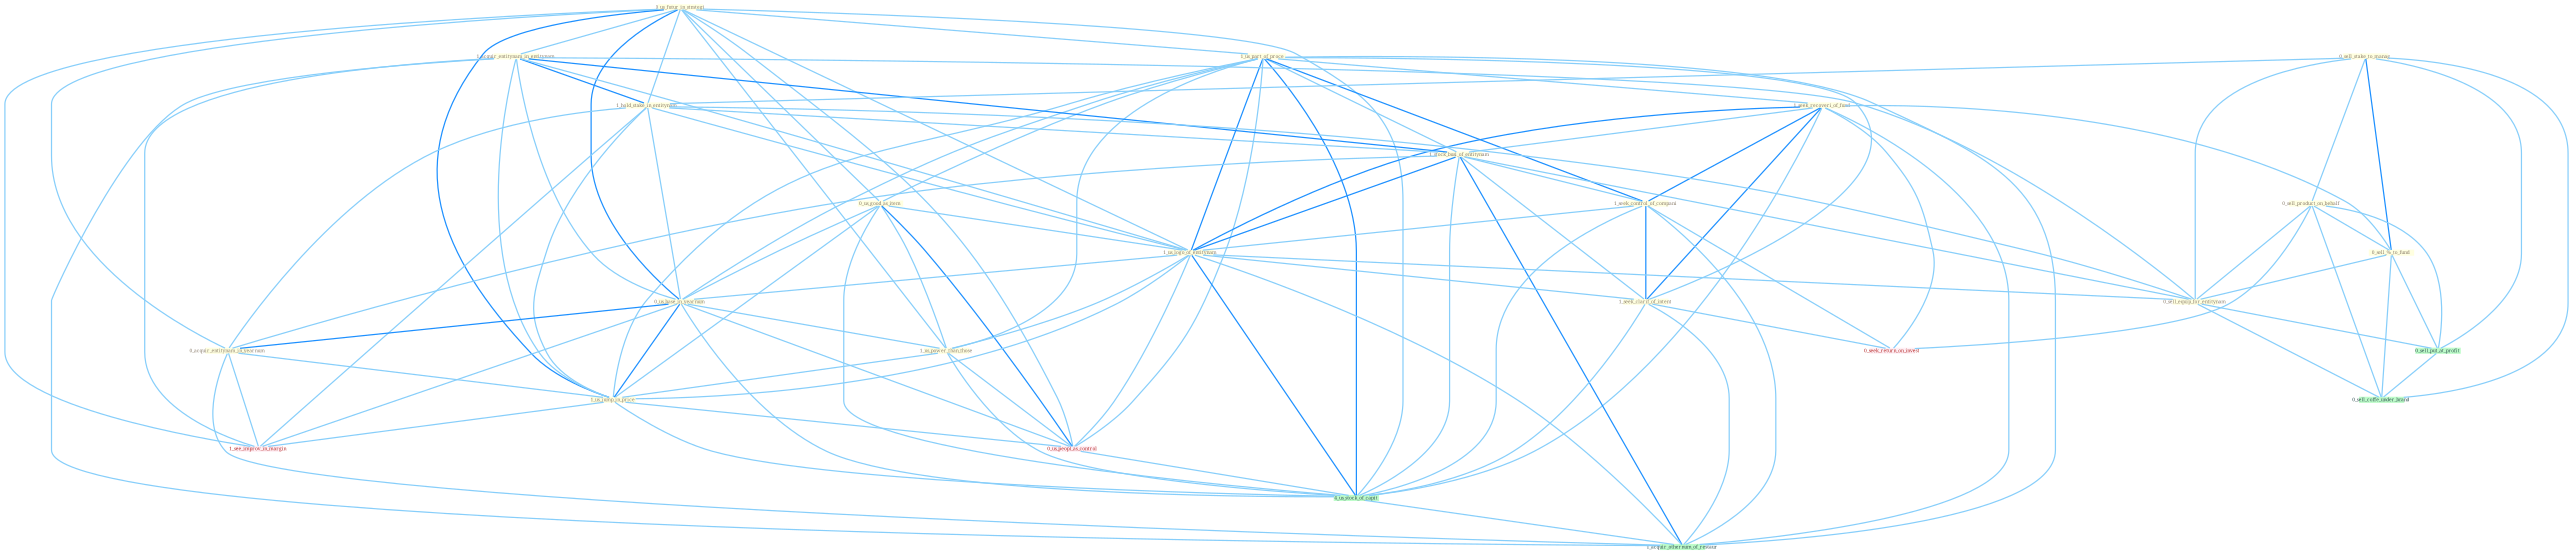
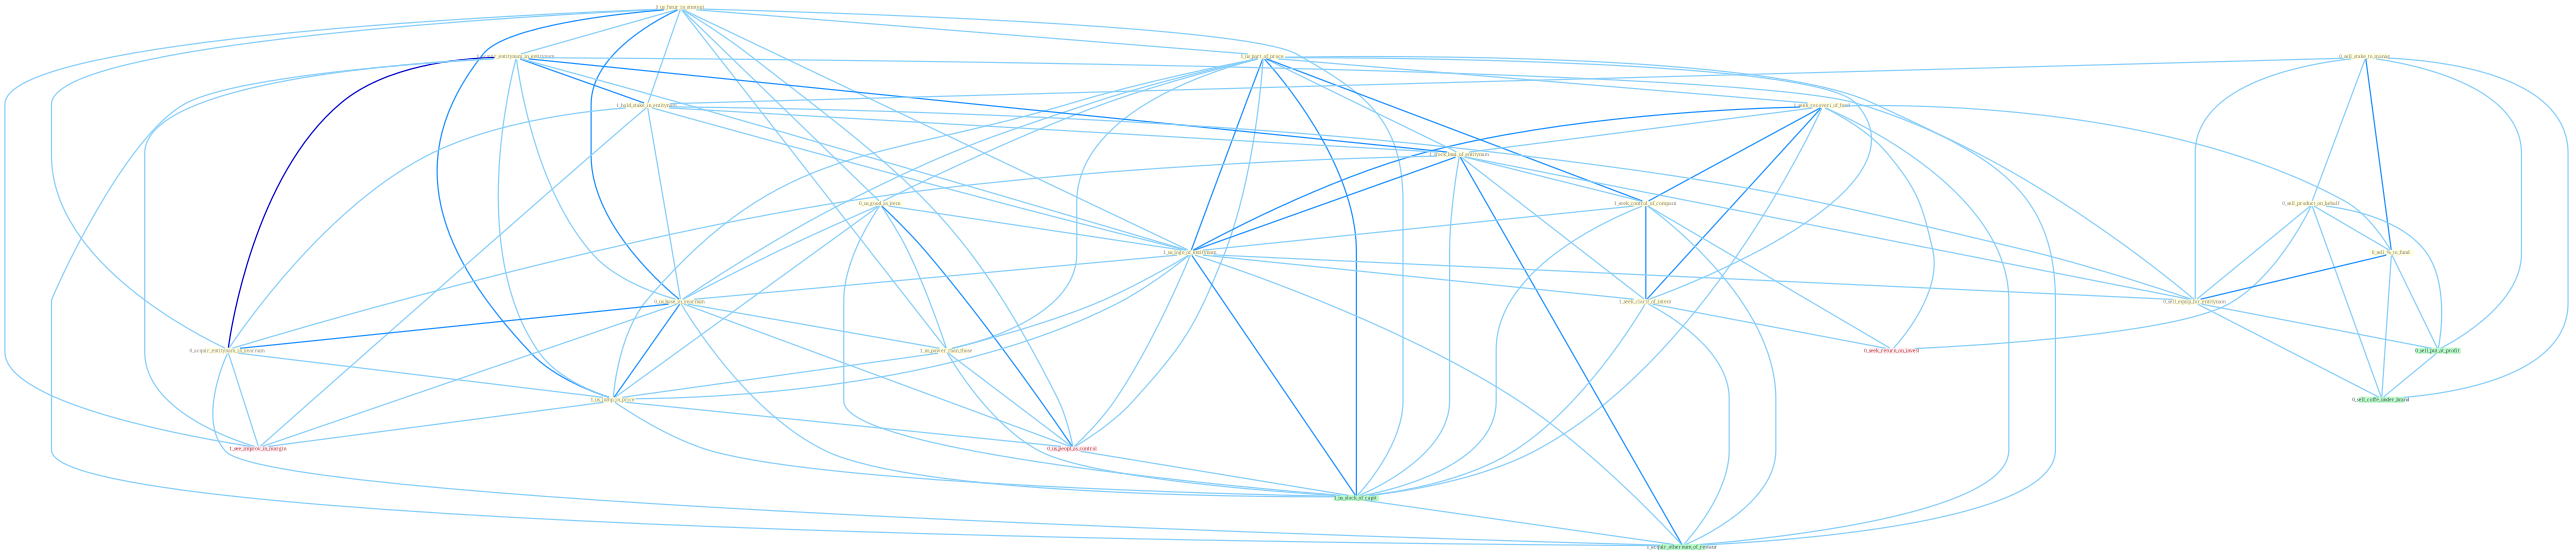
none -> (304, 145)
(545, 255) -> none
(2293, 277) -> (2293, 277)
(1356, 498) -> (1356, 498)
